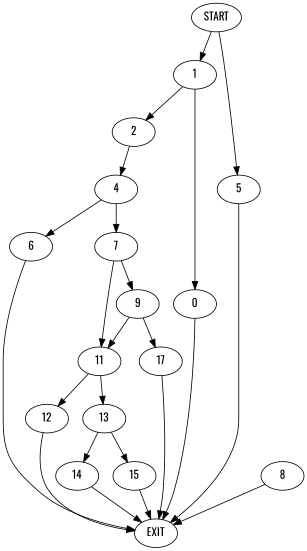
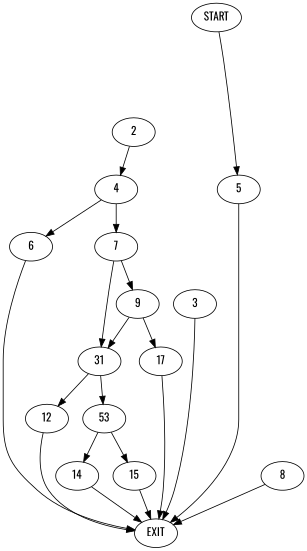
(195, 75) -> none
(195, 304) -> (195, 304)
(99, 361) -> (99, 361)
(104, 419) -> (104, 419)
